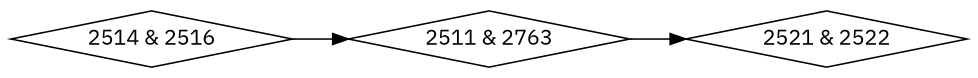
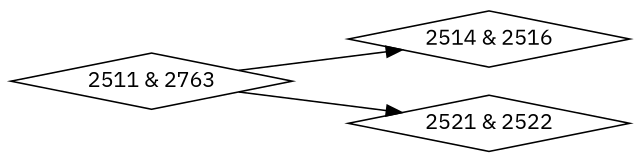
(313, 39) -> (313, 61)
